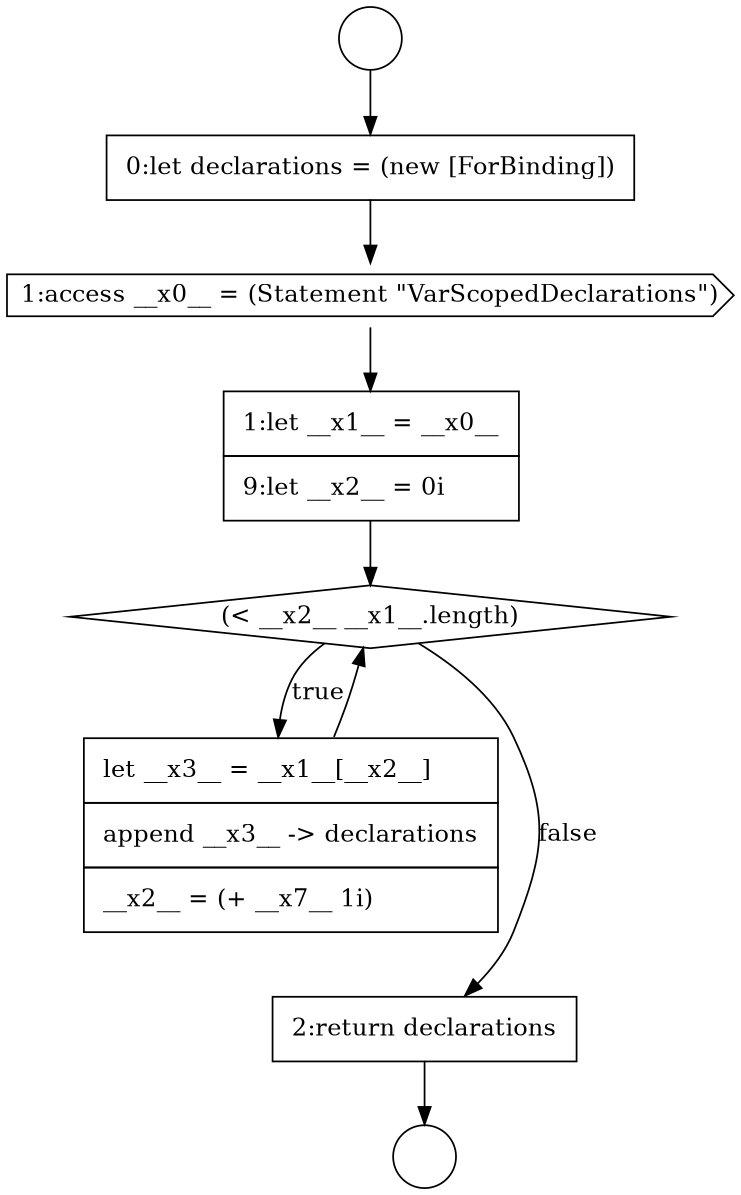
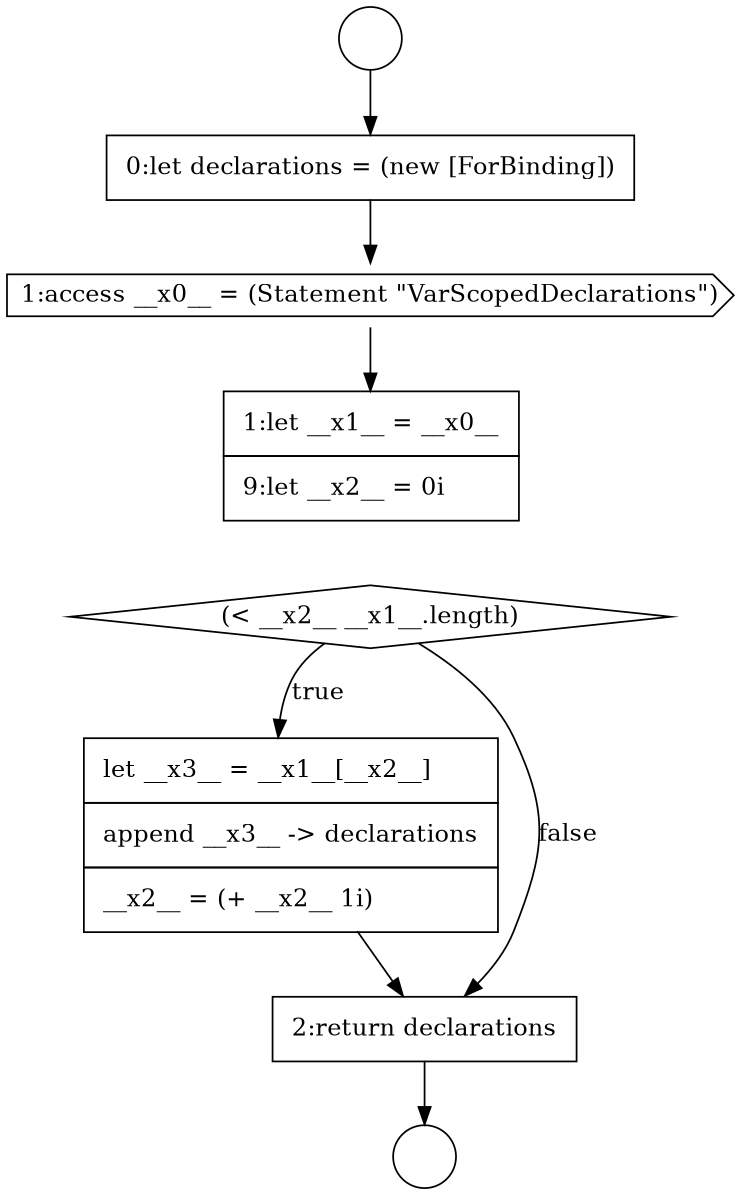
(370, 544) -> none
(347, 701) -> (375, 956)
(238, 899) -> (238, 899)
